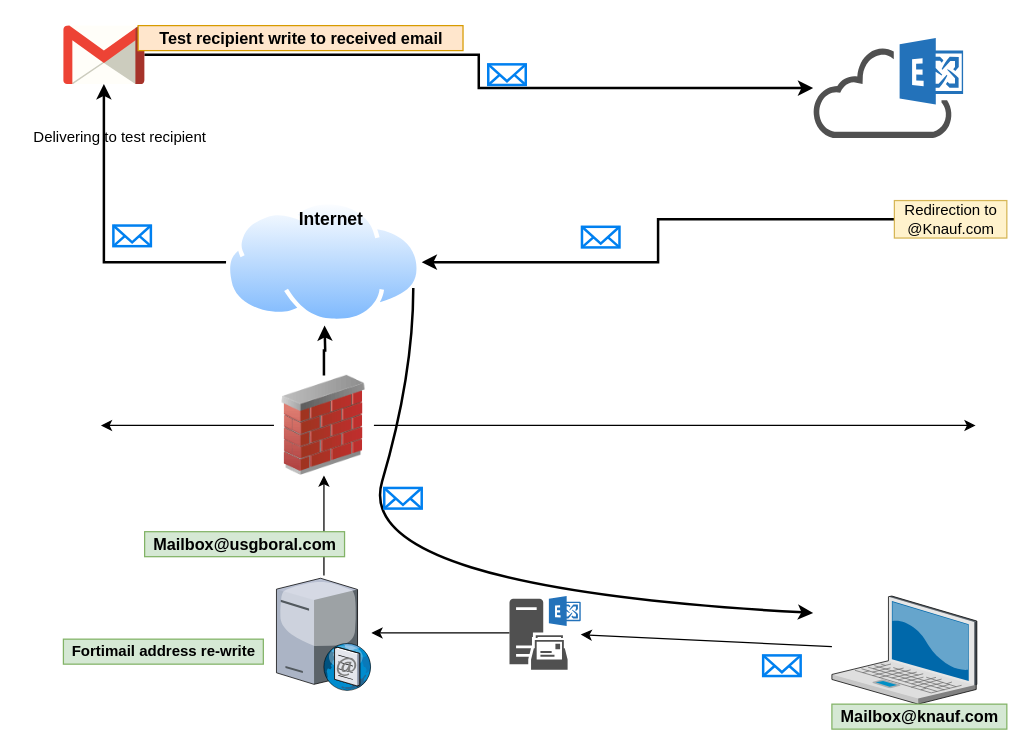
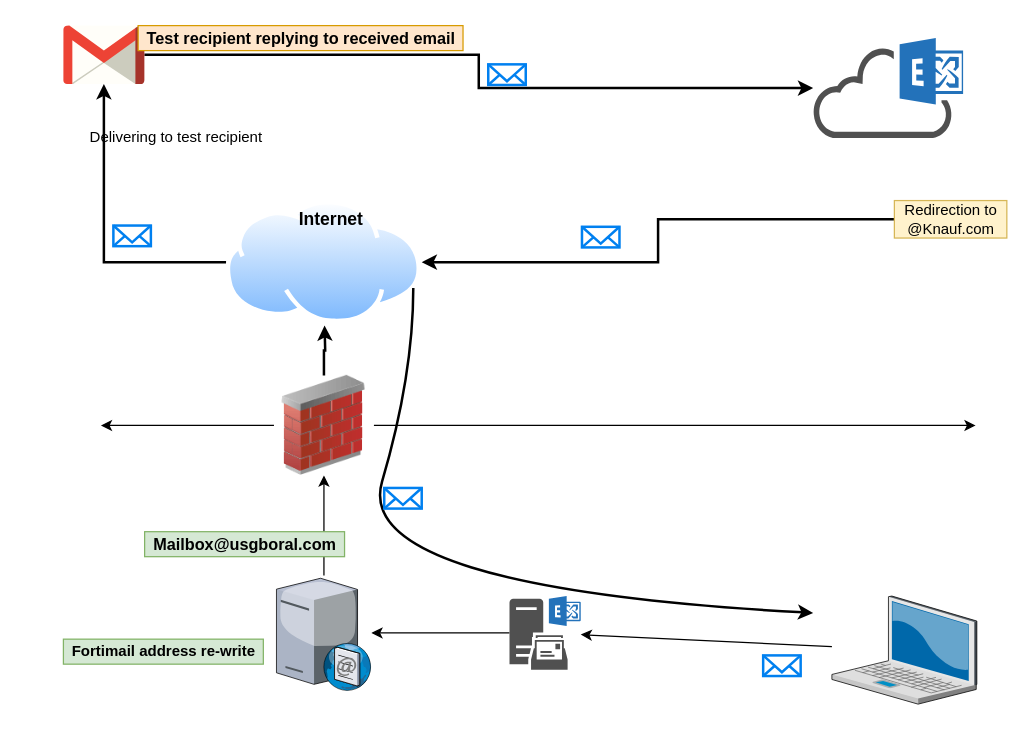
(301, 38) -> (301, 38)
(119, 138) -> (176, 138)
(919, 717) -> none
